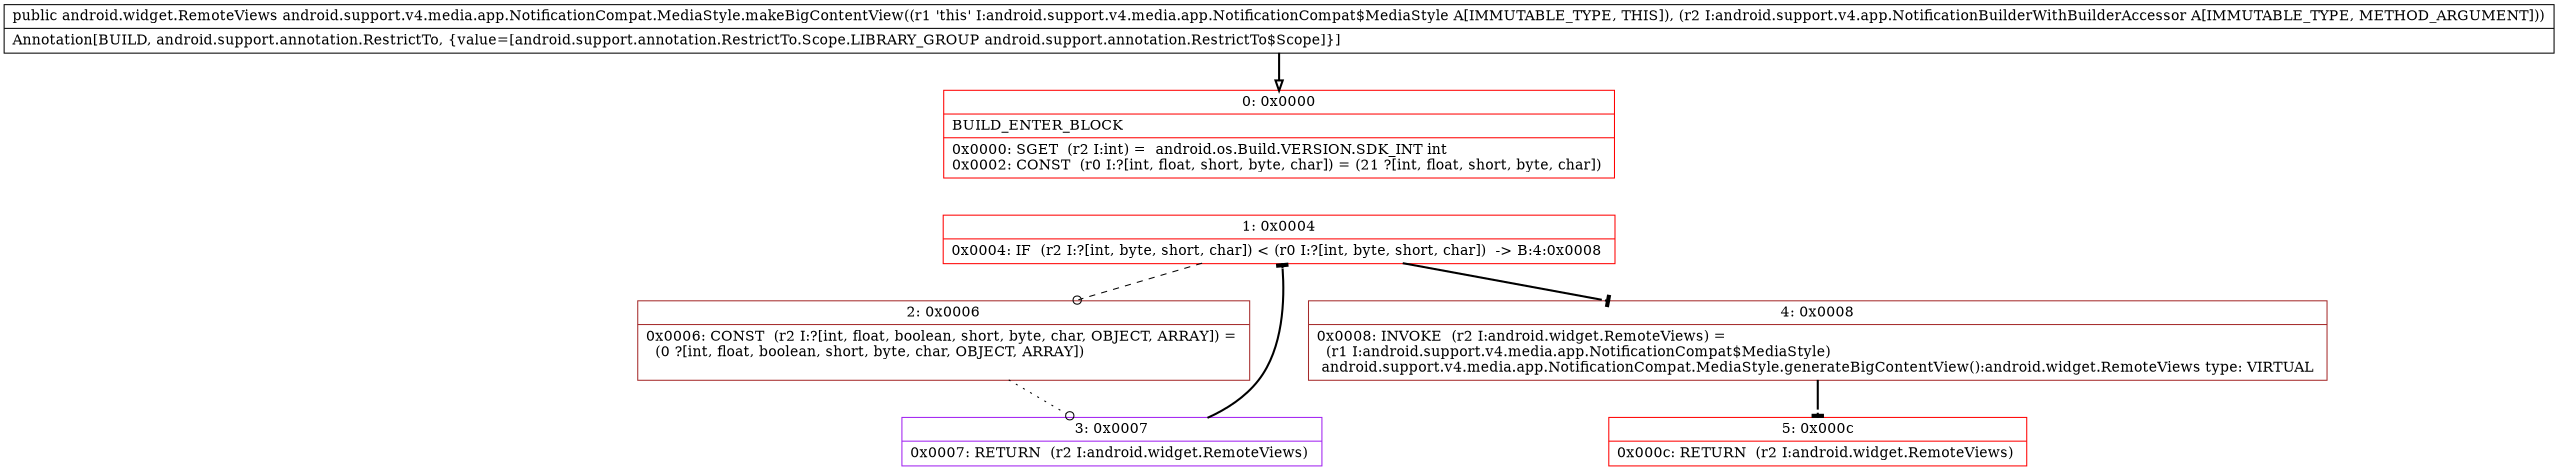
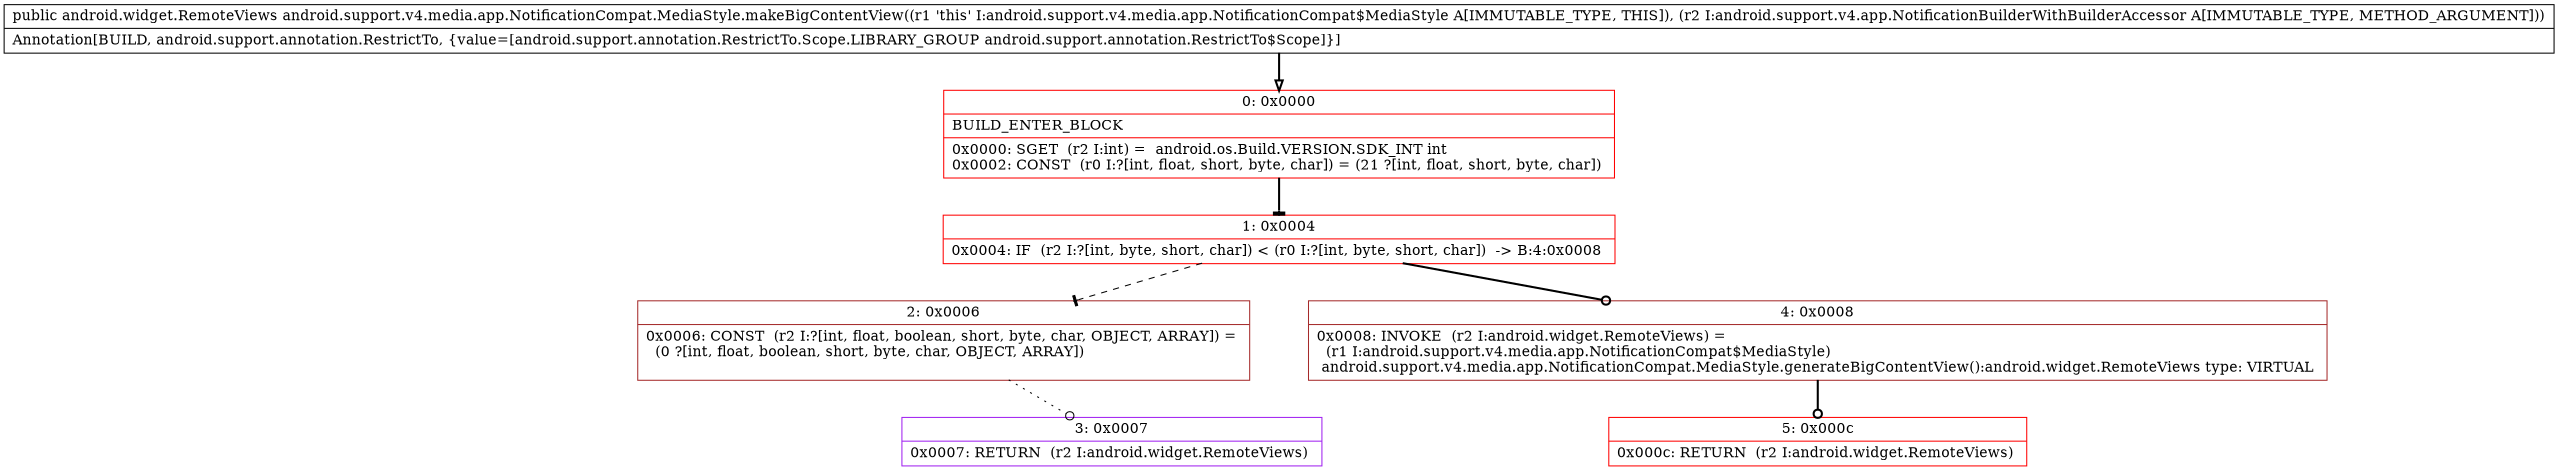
(1140, 281) -> (1140, 281)
(1502, 281) -> (1502, 281)
(1271, 357) -> (1279, 194)
(1818, 395) -> (1818, 395)
